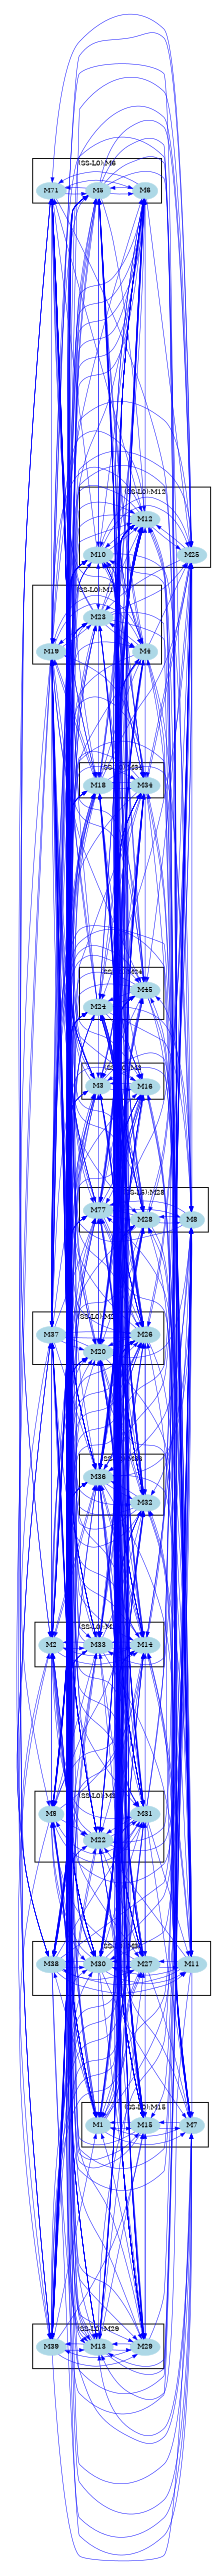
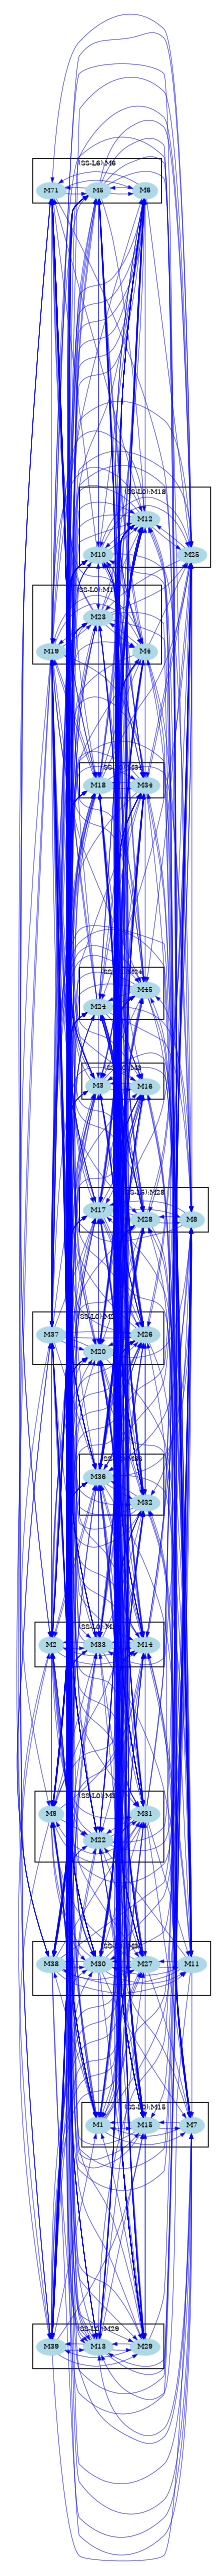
(97, 164) -> (97, 164)
(145, 492) -> (145, 492)
(114, 922) -> none
(98, 1211) -> (98, 1211)
(19, 1838) -> none
